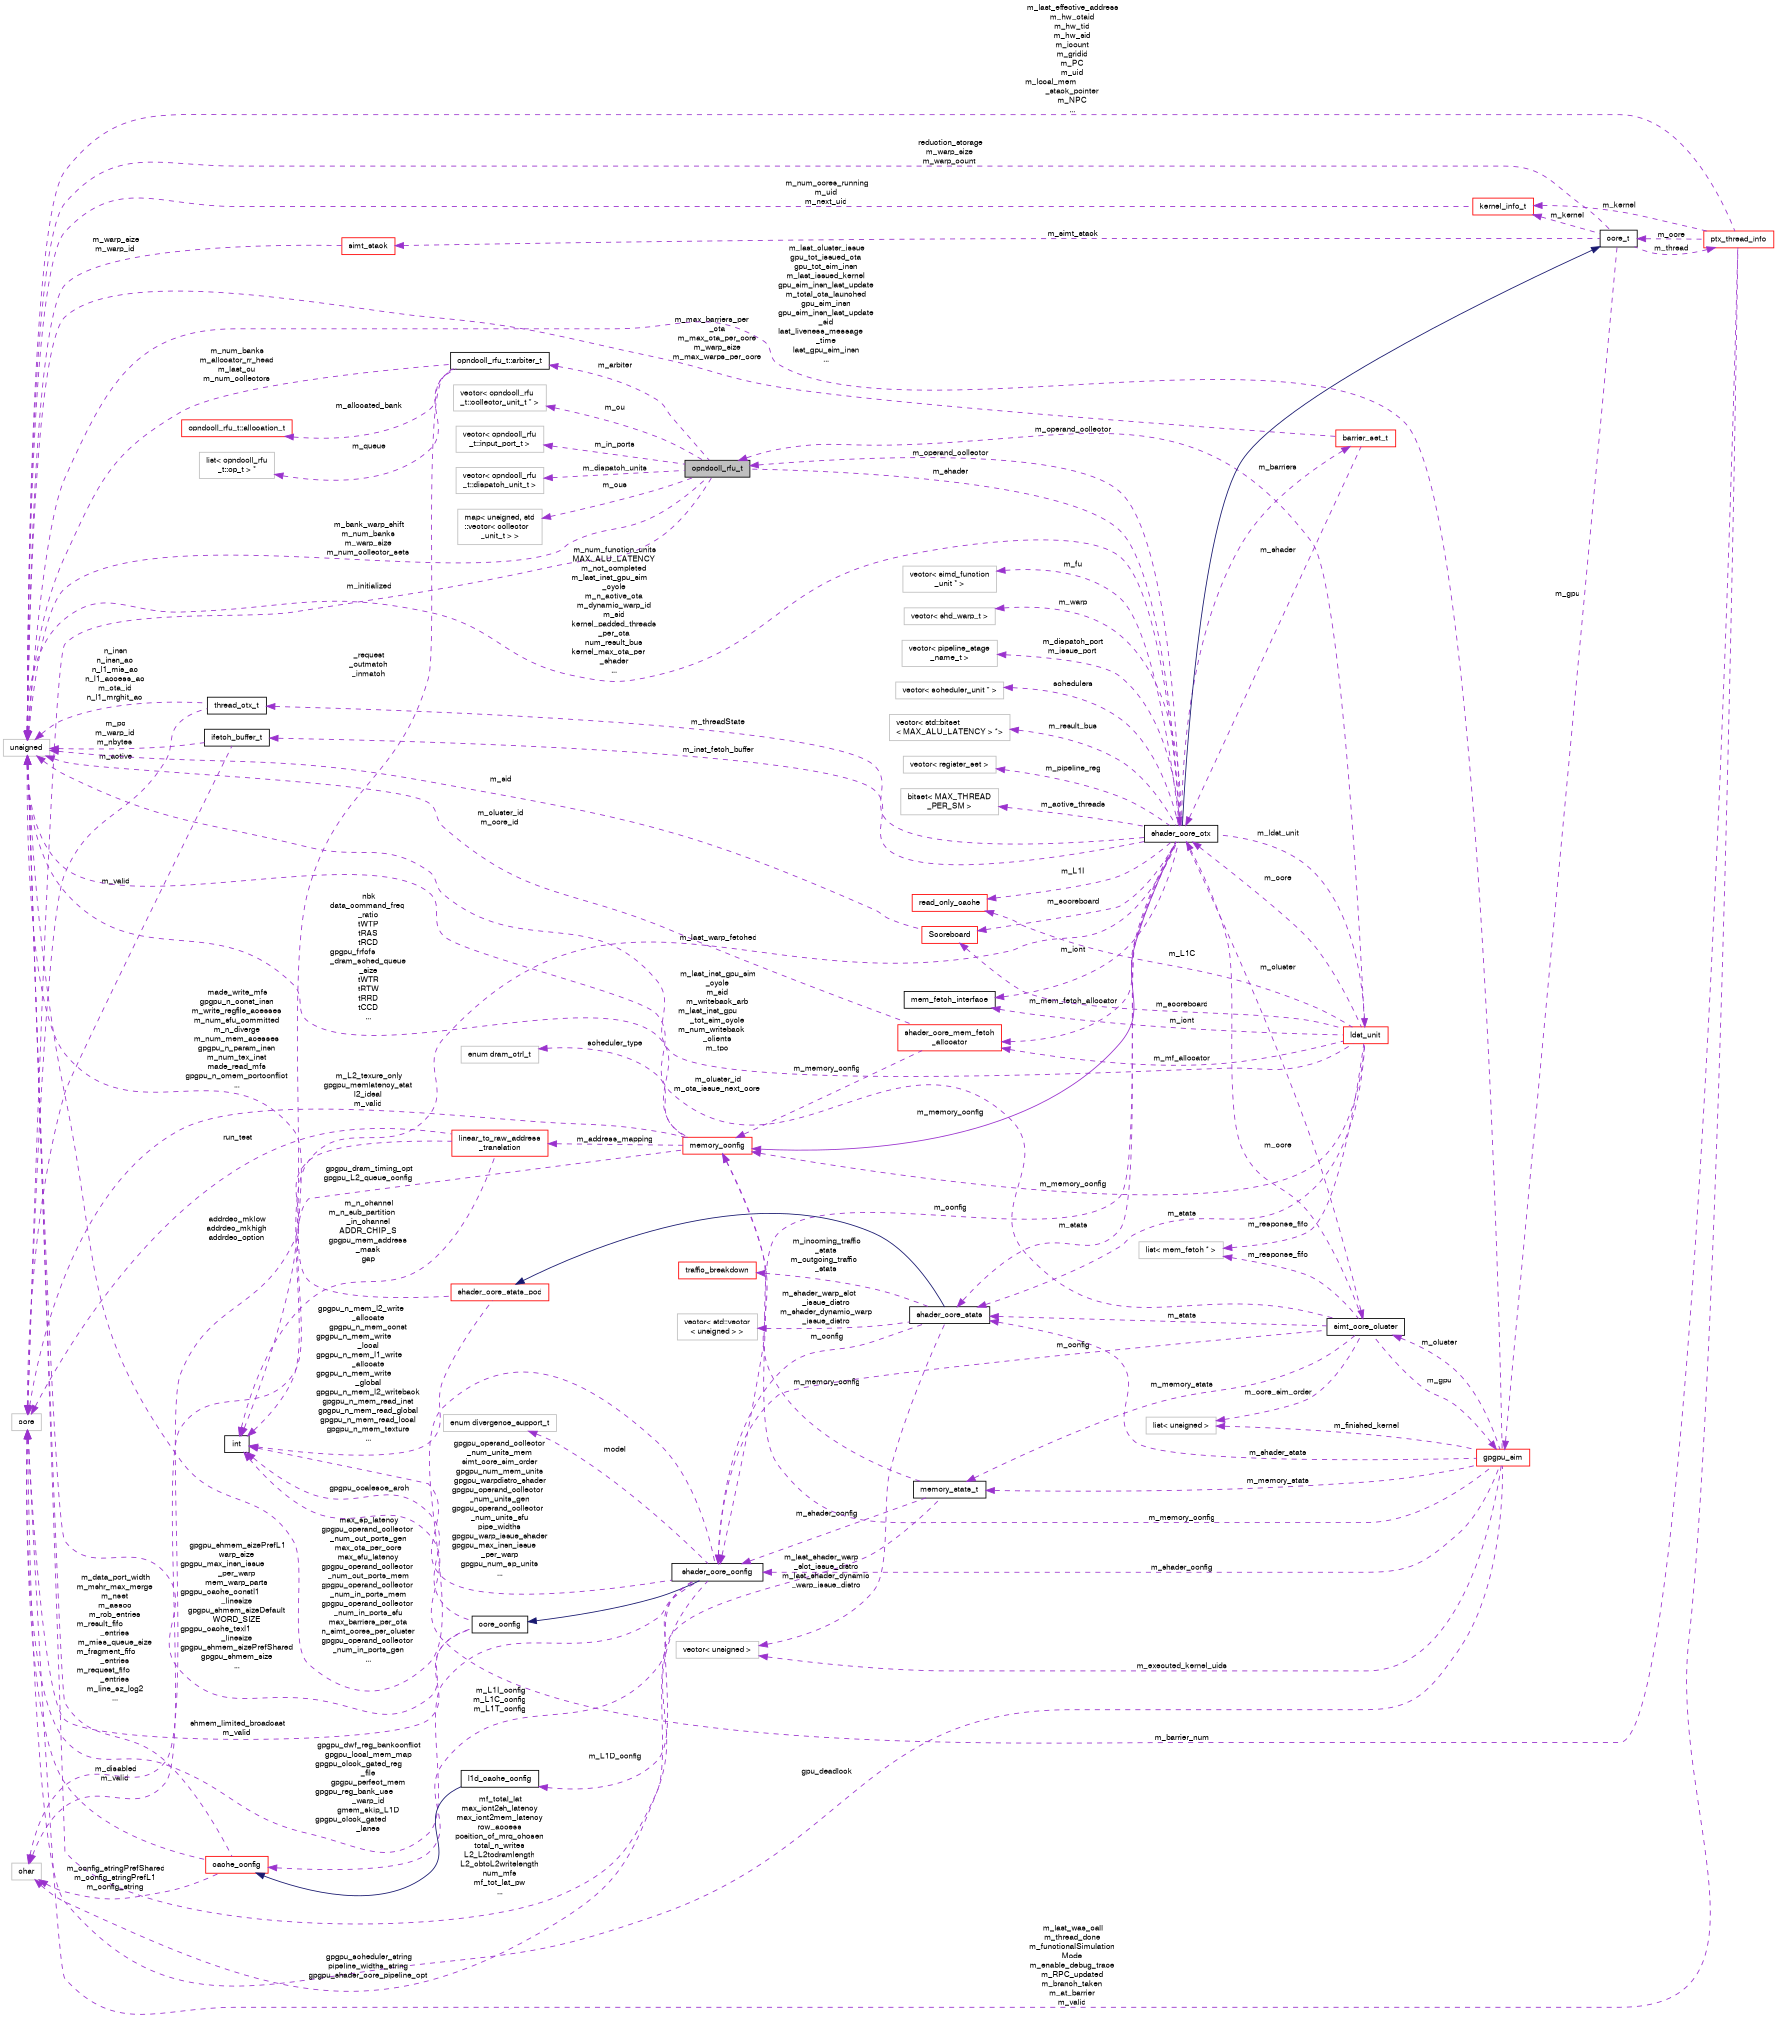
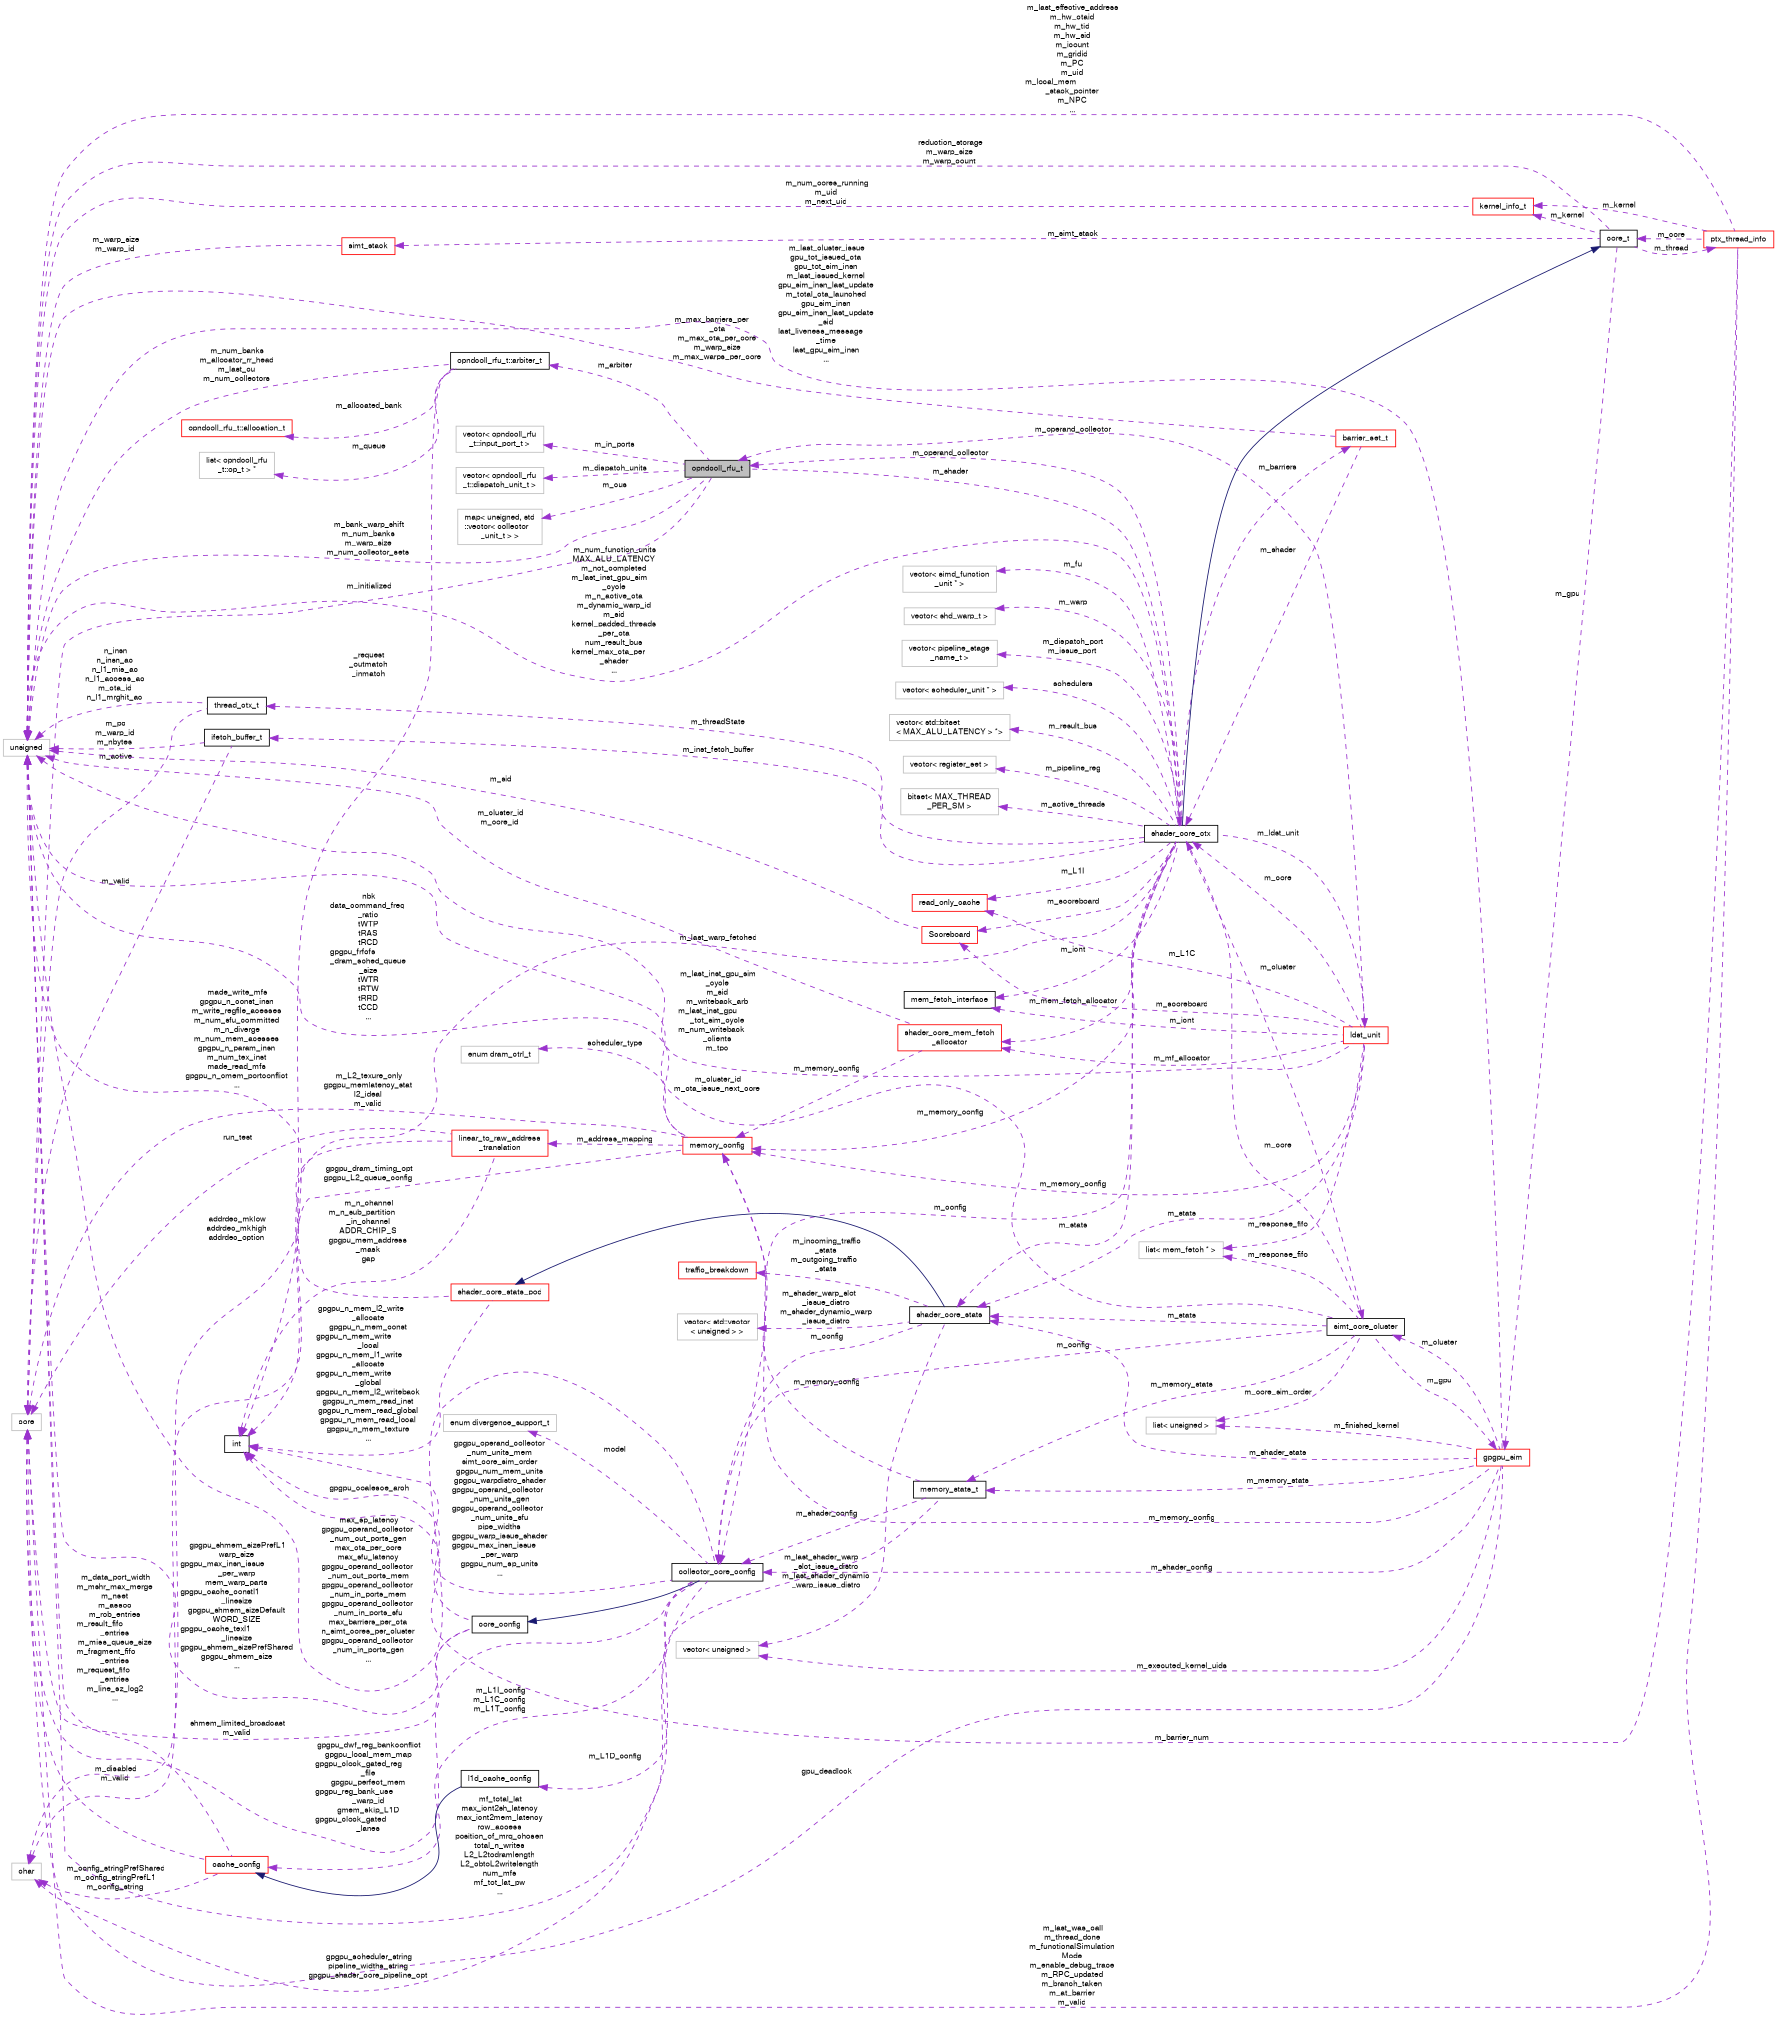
(500, 398) -> none
(1052, 1096) -> (1052, 1096)
(717, 1572) -> (717, 1572)
